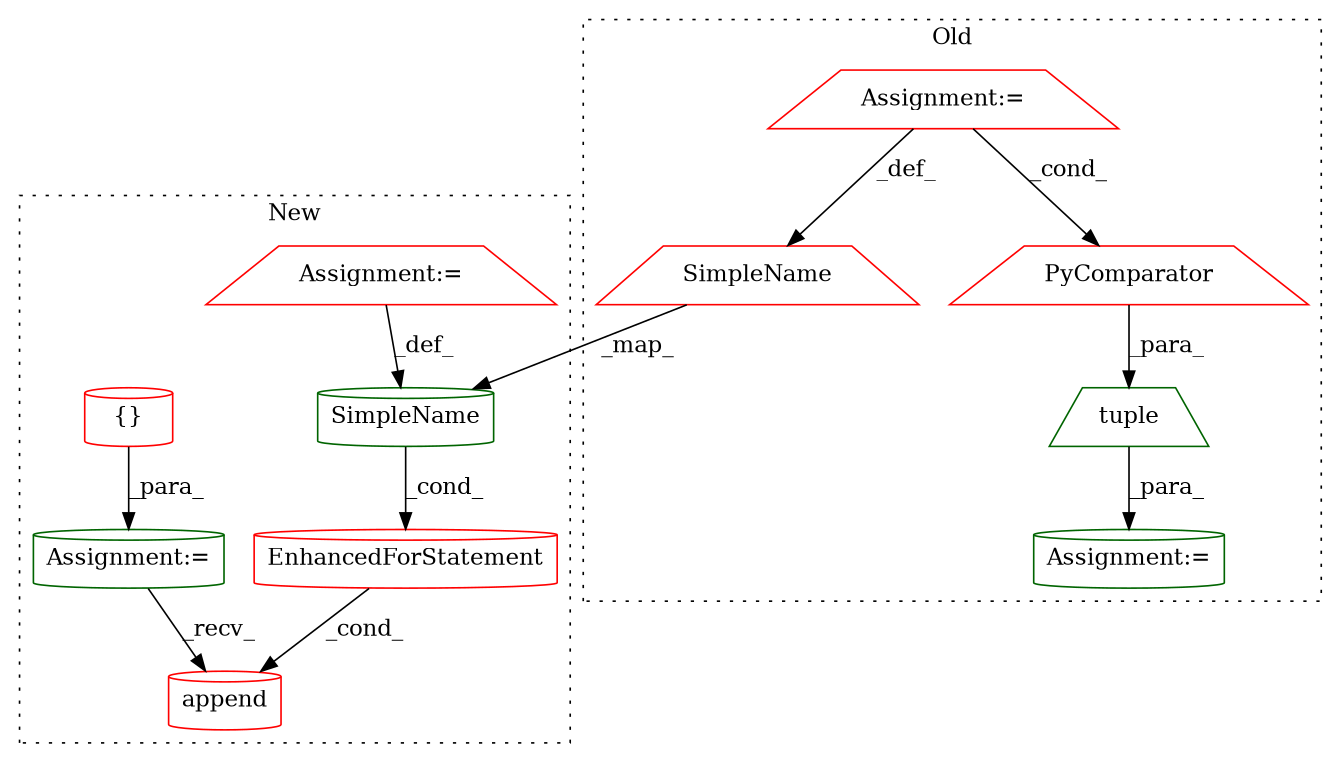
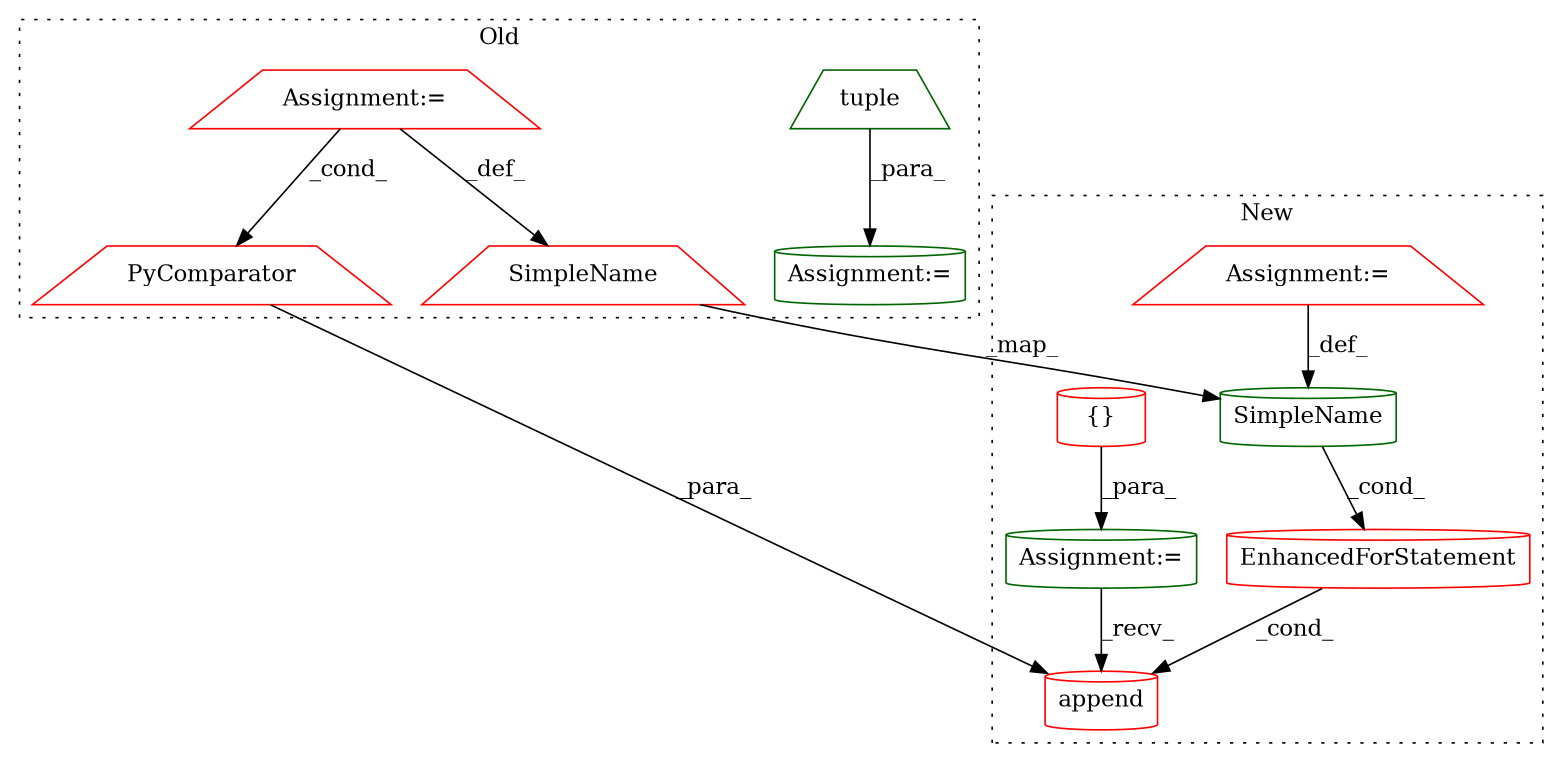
(1129, 338) -> (652, 486)
